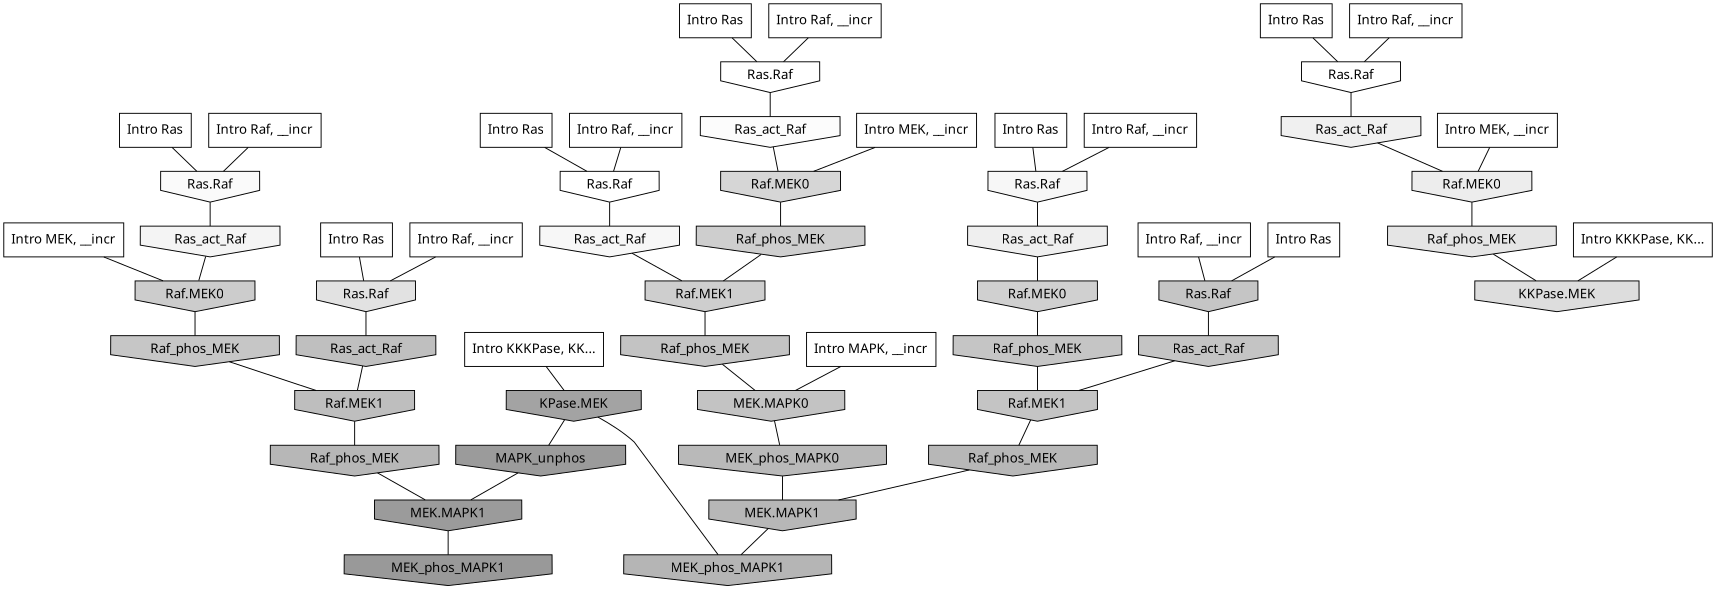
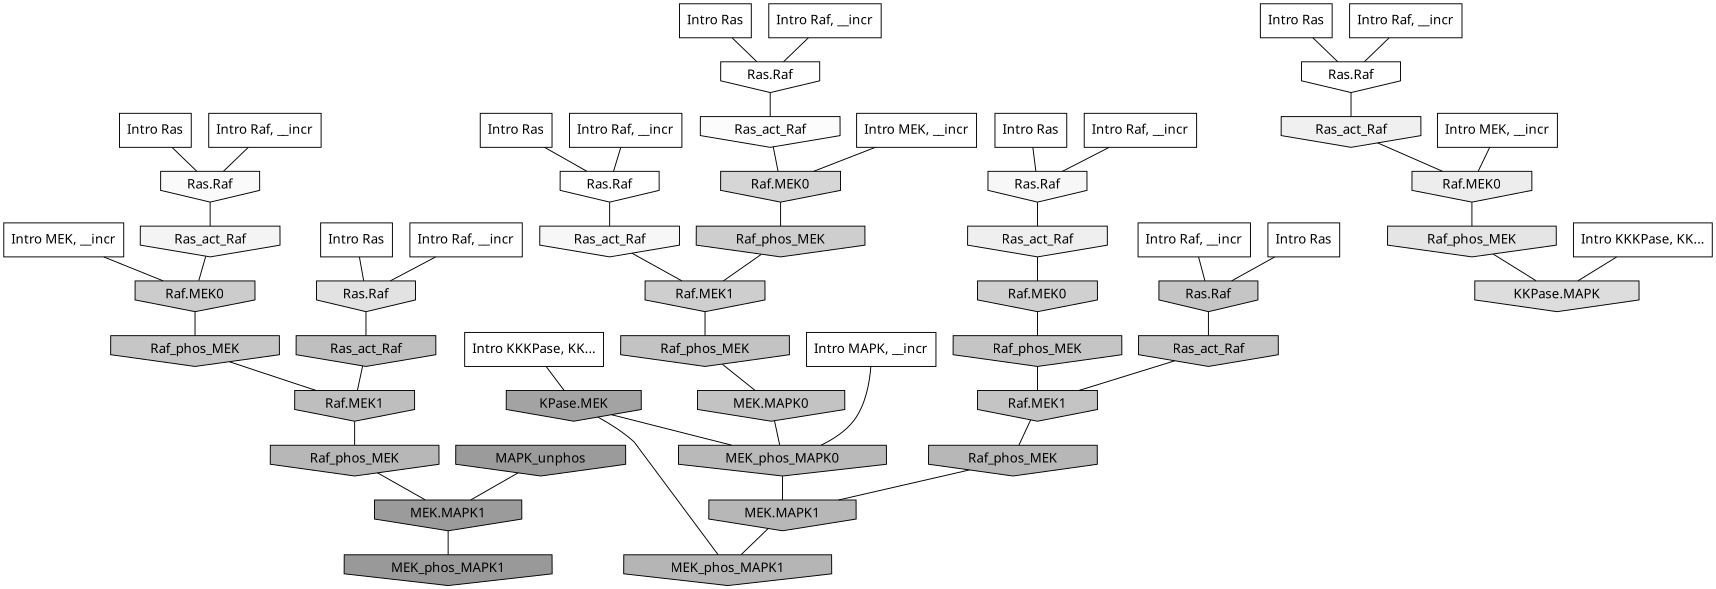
(1557, 295) -> (1557, 295)
(818, 378) -> (858, 414)
(557, 433) -> (672, 430)
